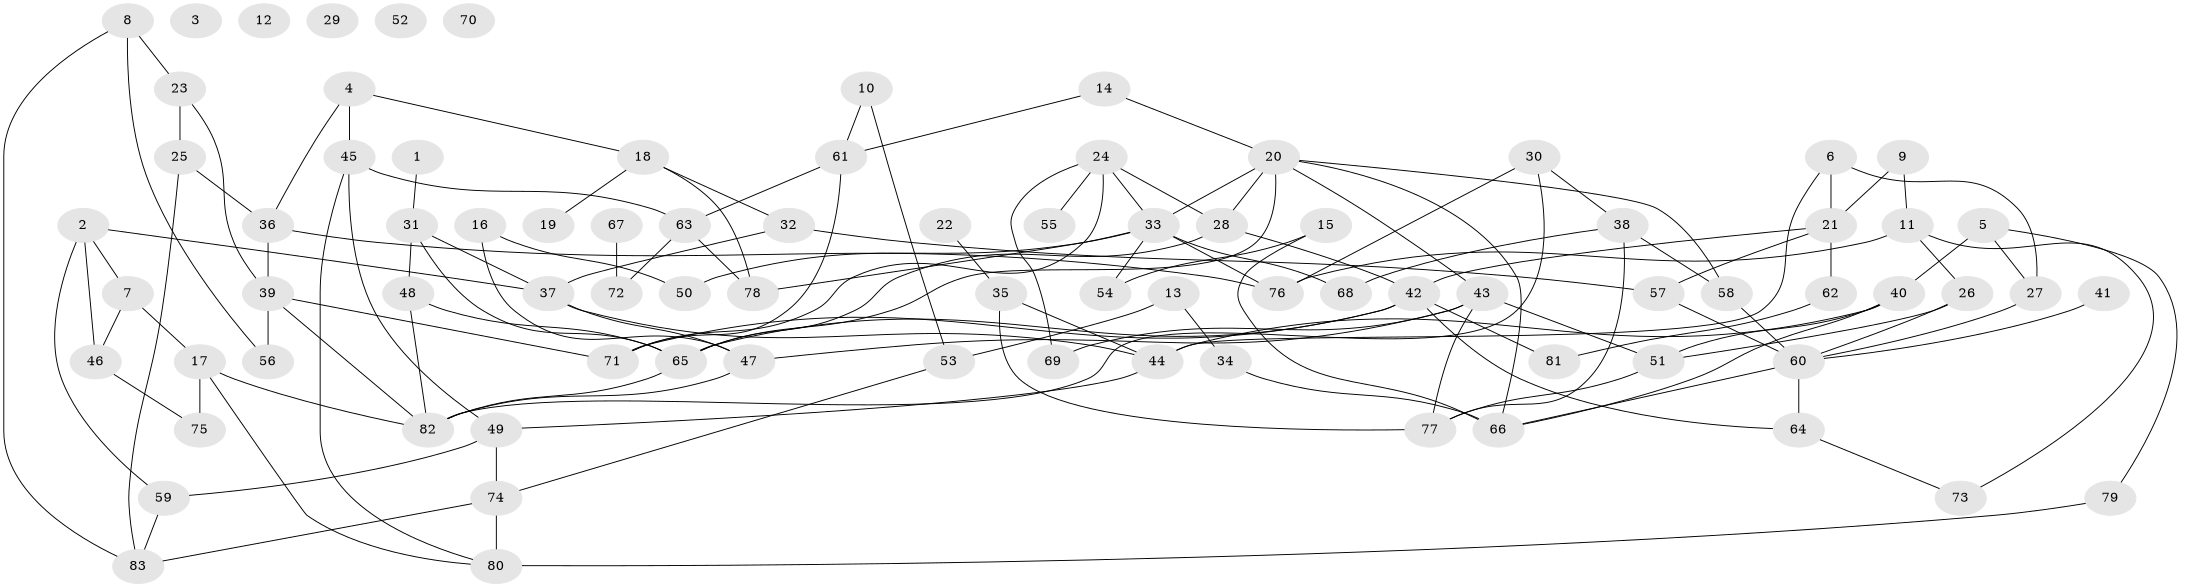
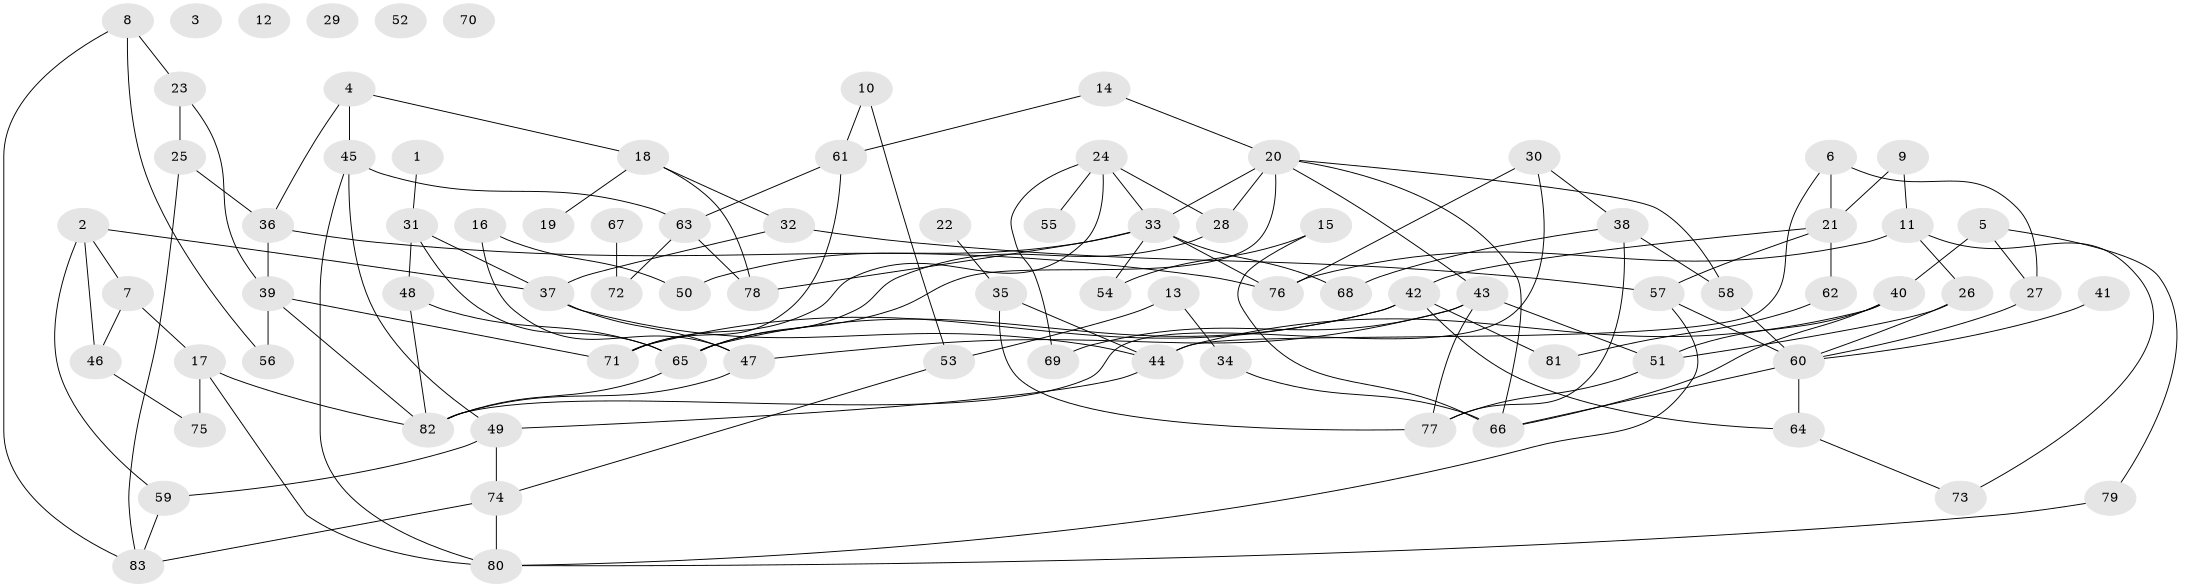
(1321, 255) -> none
none -> (1159, 518)
